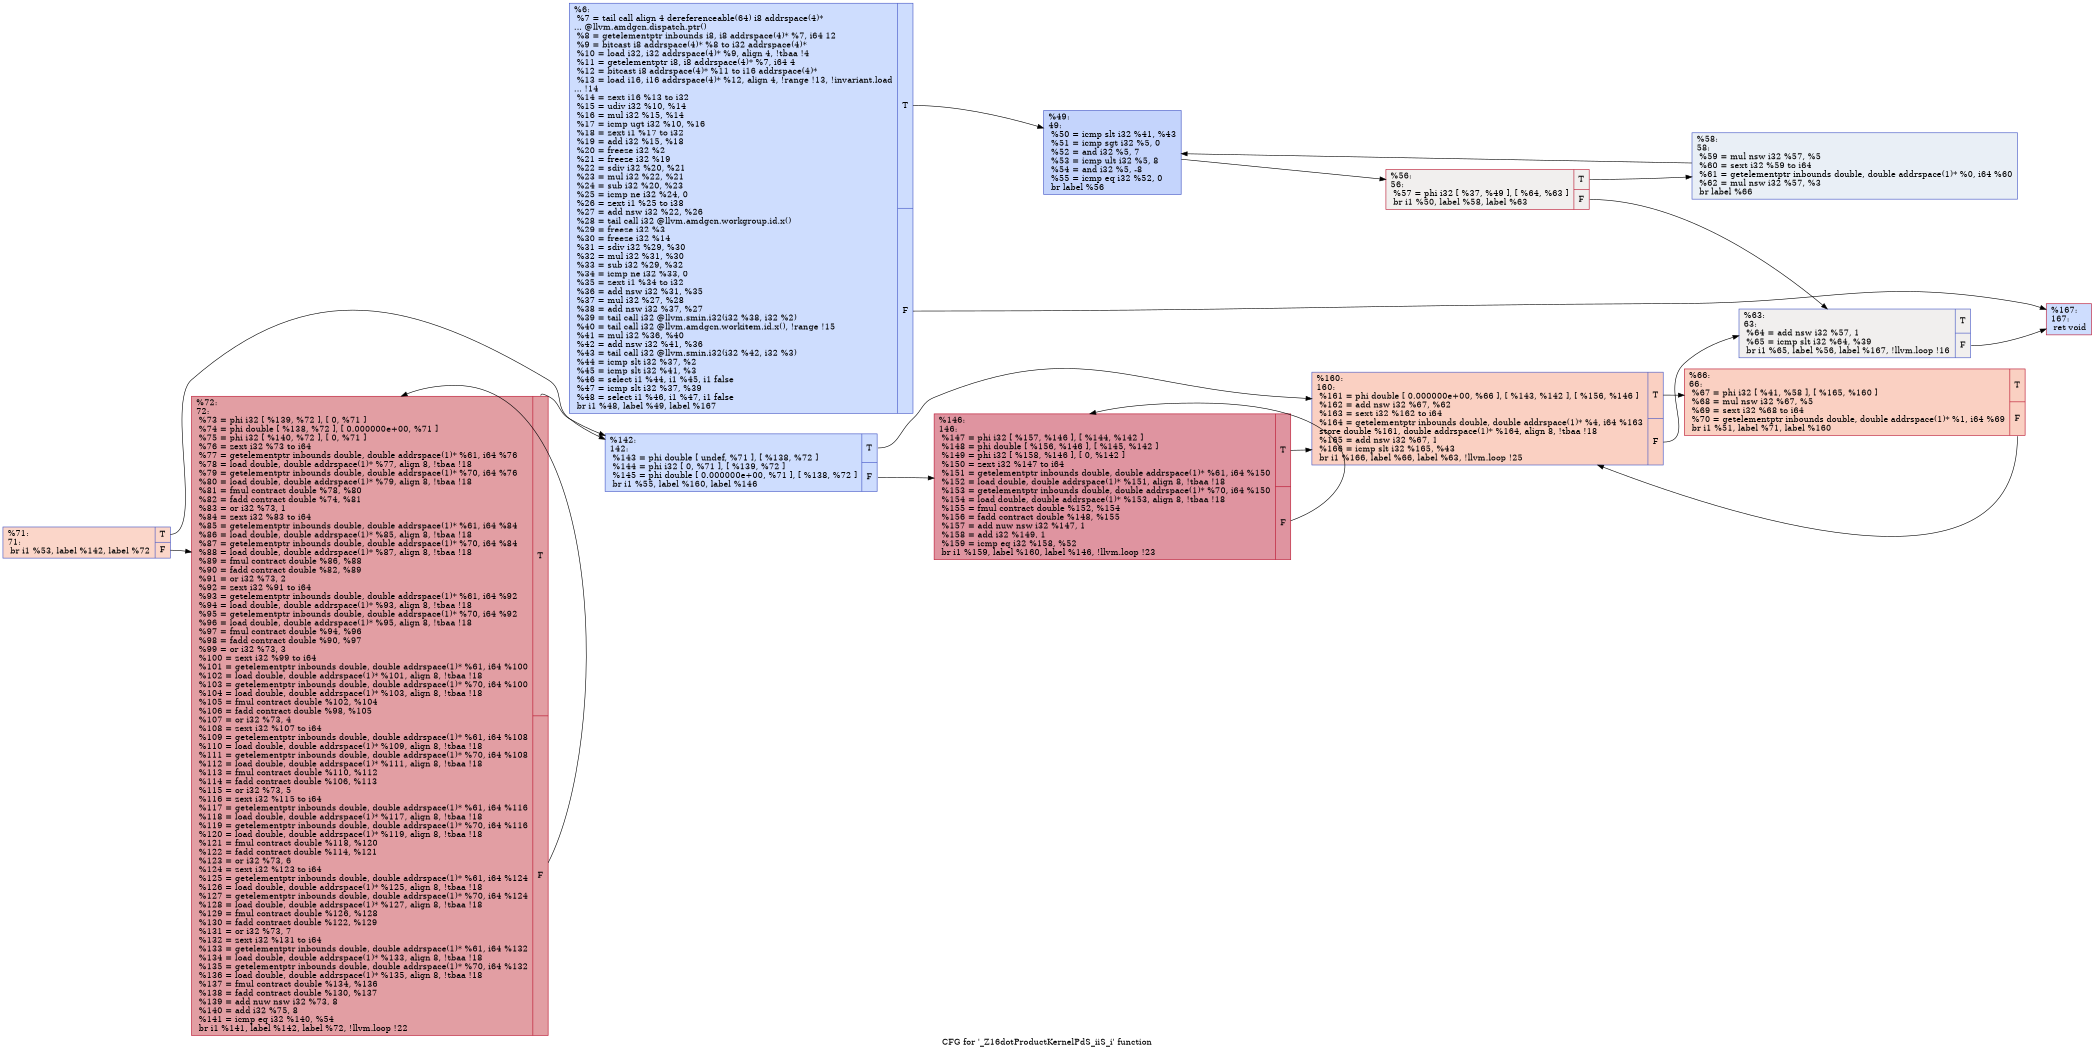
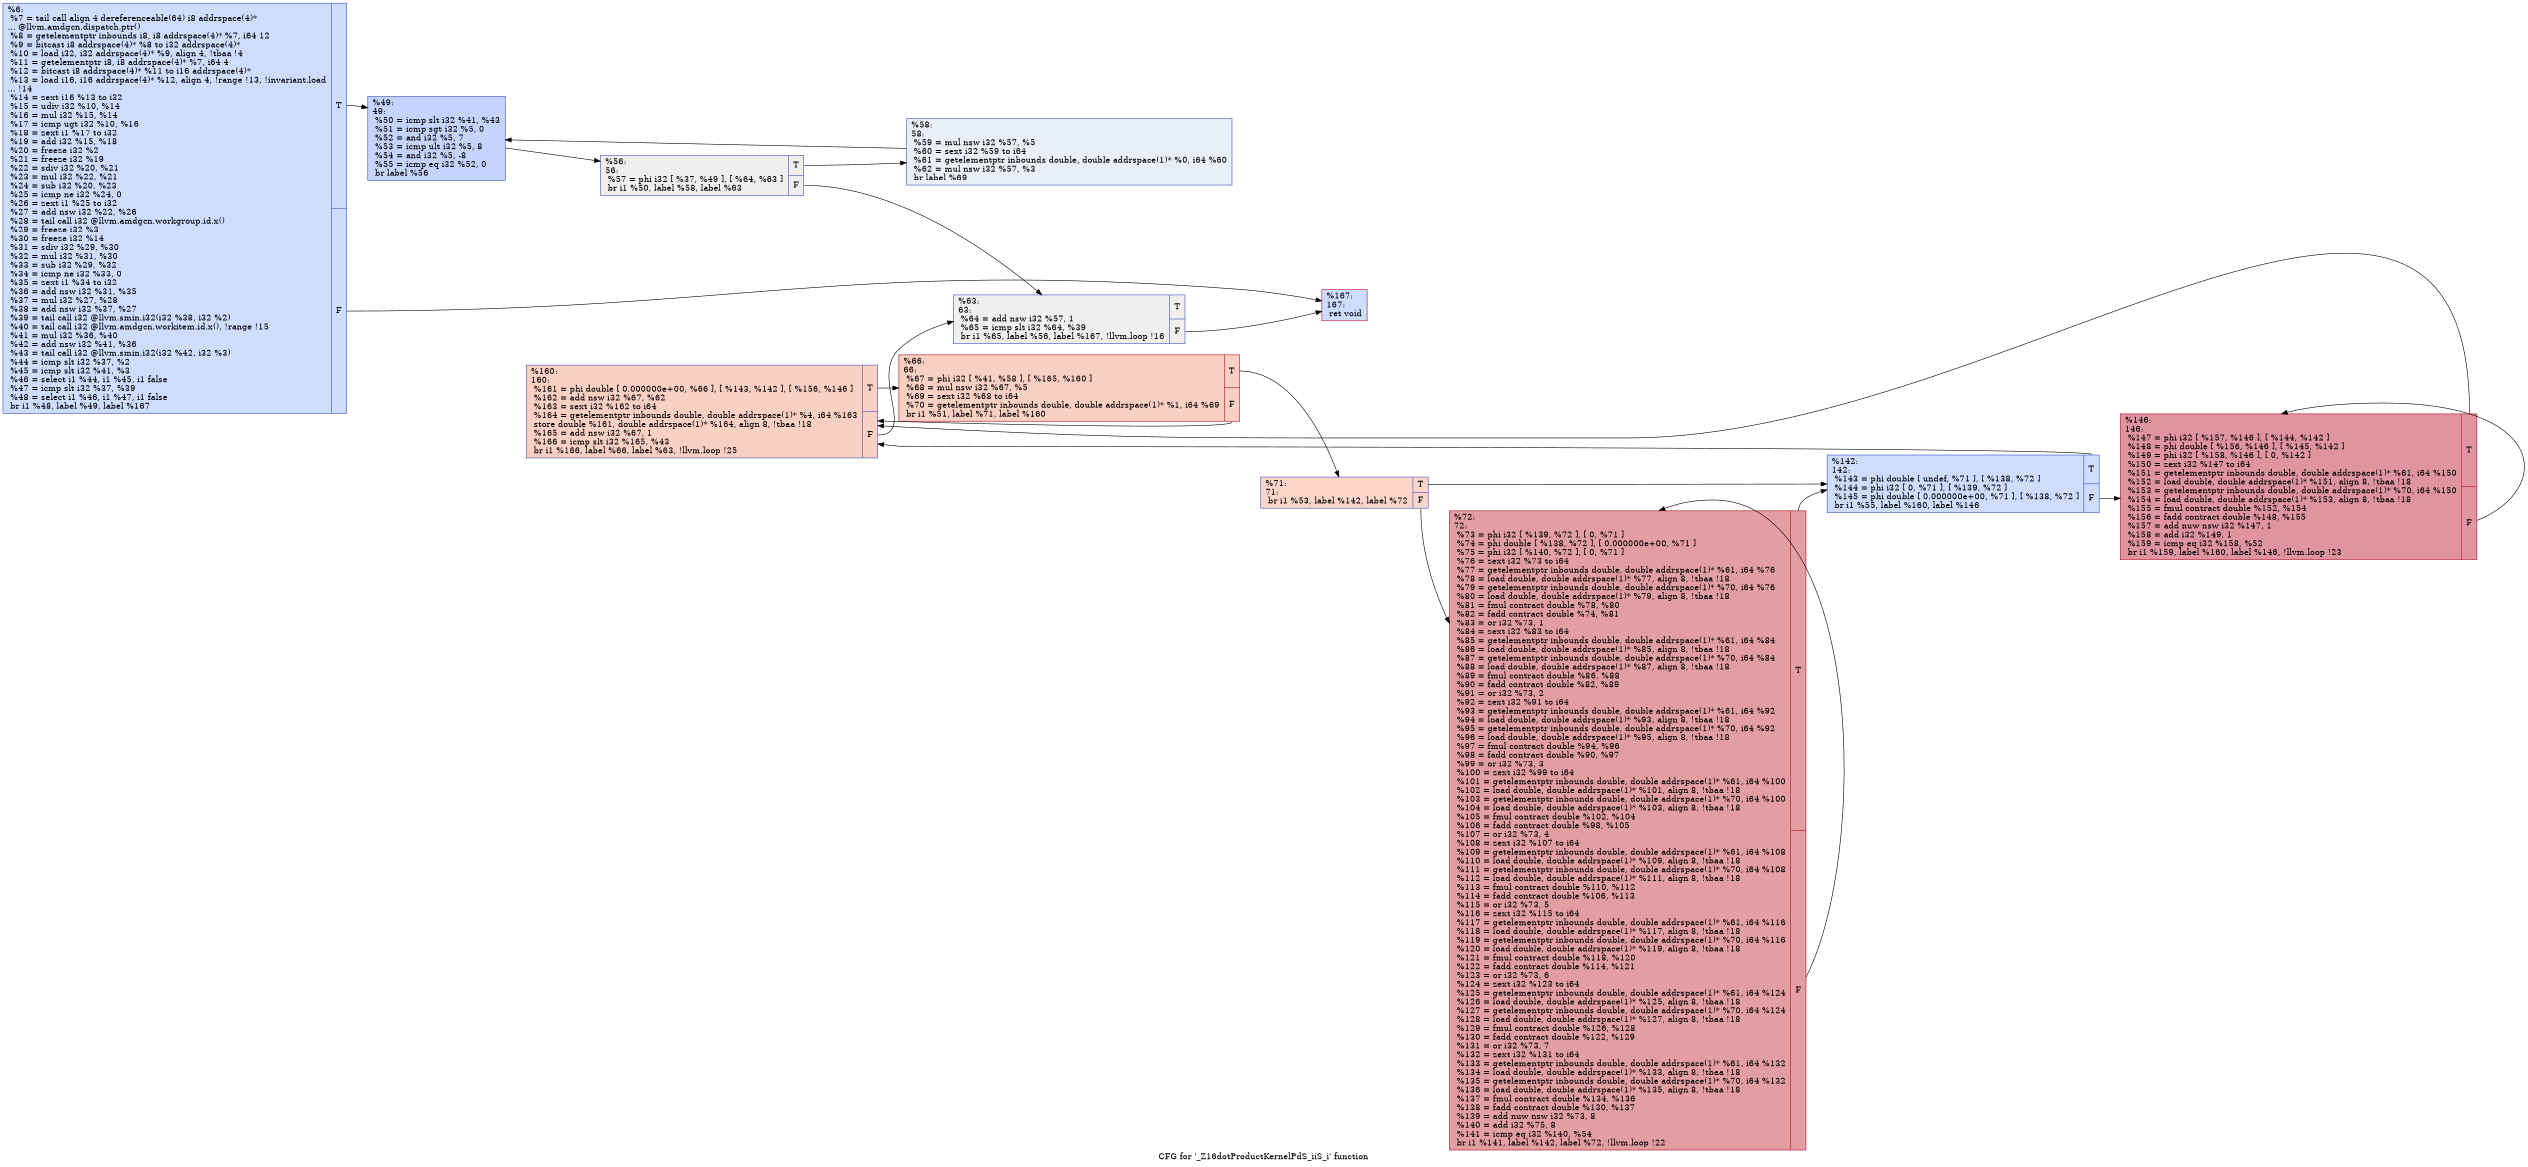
(1488, 189) -> (702, 175)
(1725, 192) -> (939, 178)
(629, 204) -> (63, 204)
none -> (1302, 407)
